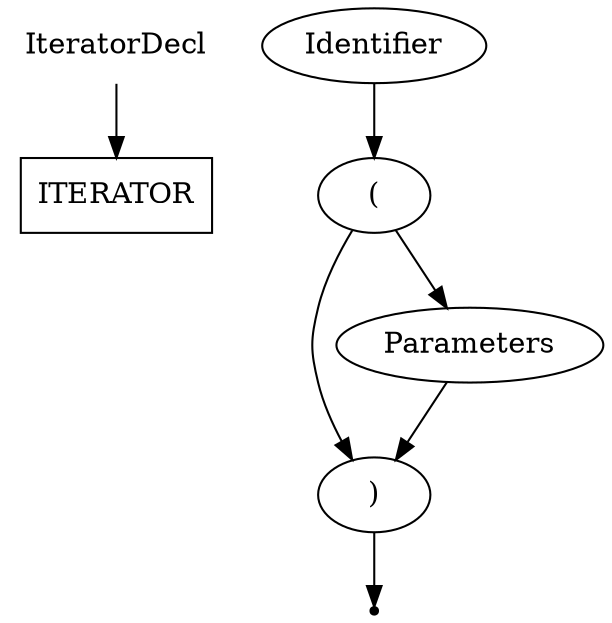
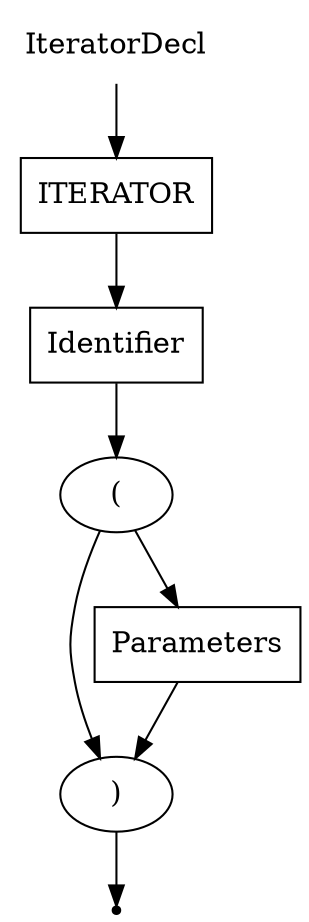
(374, 46) -> (116, 345)
none -> (116, 260)
(470, 345) -> (198, 645)
